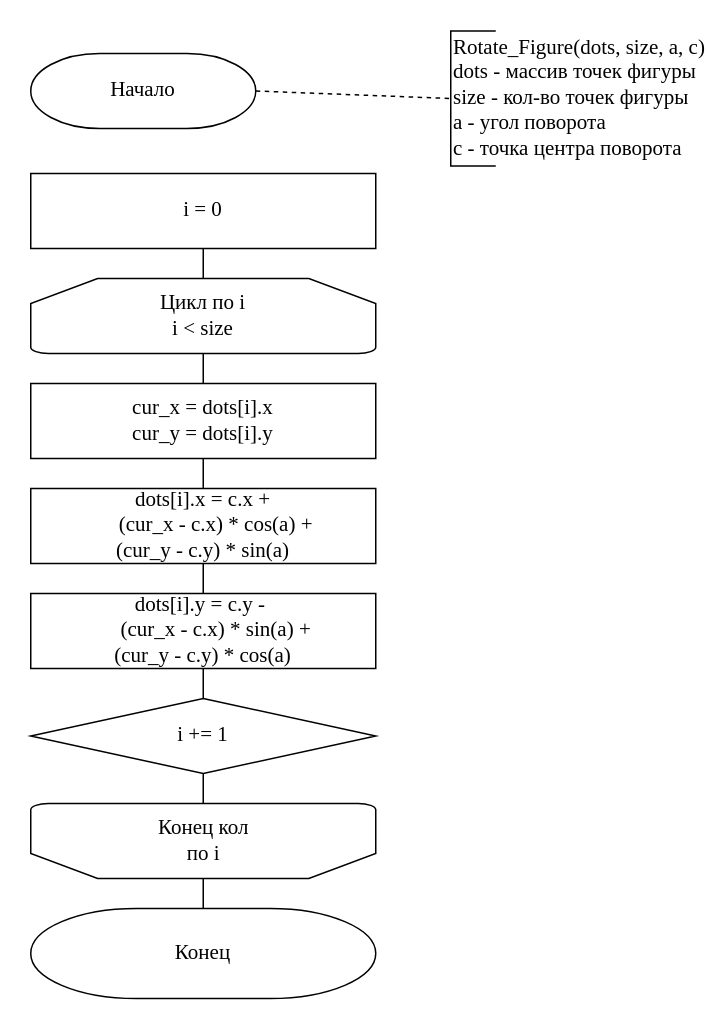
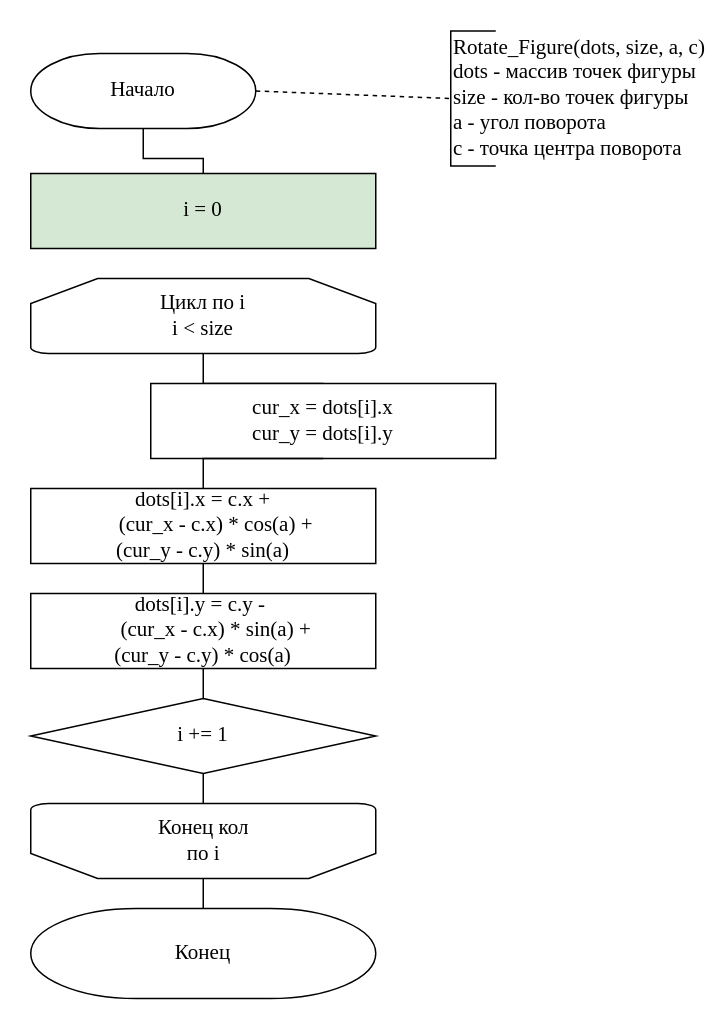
none -> (165, 158)
(203, 211) -> (203, 211)
(203, 263) -> none
(203, 421) -> (323, 421)
